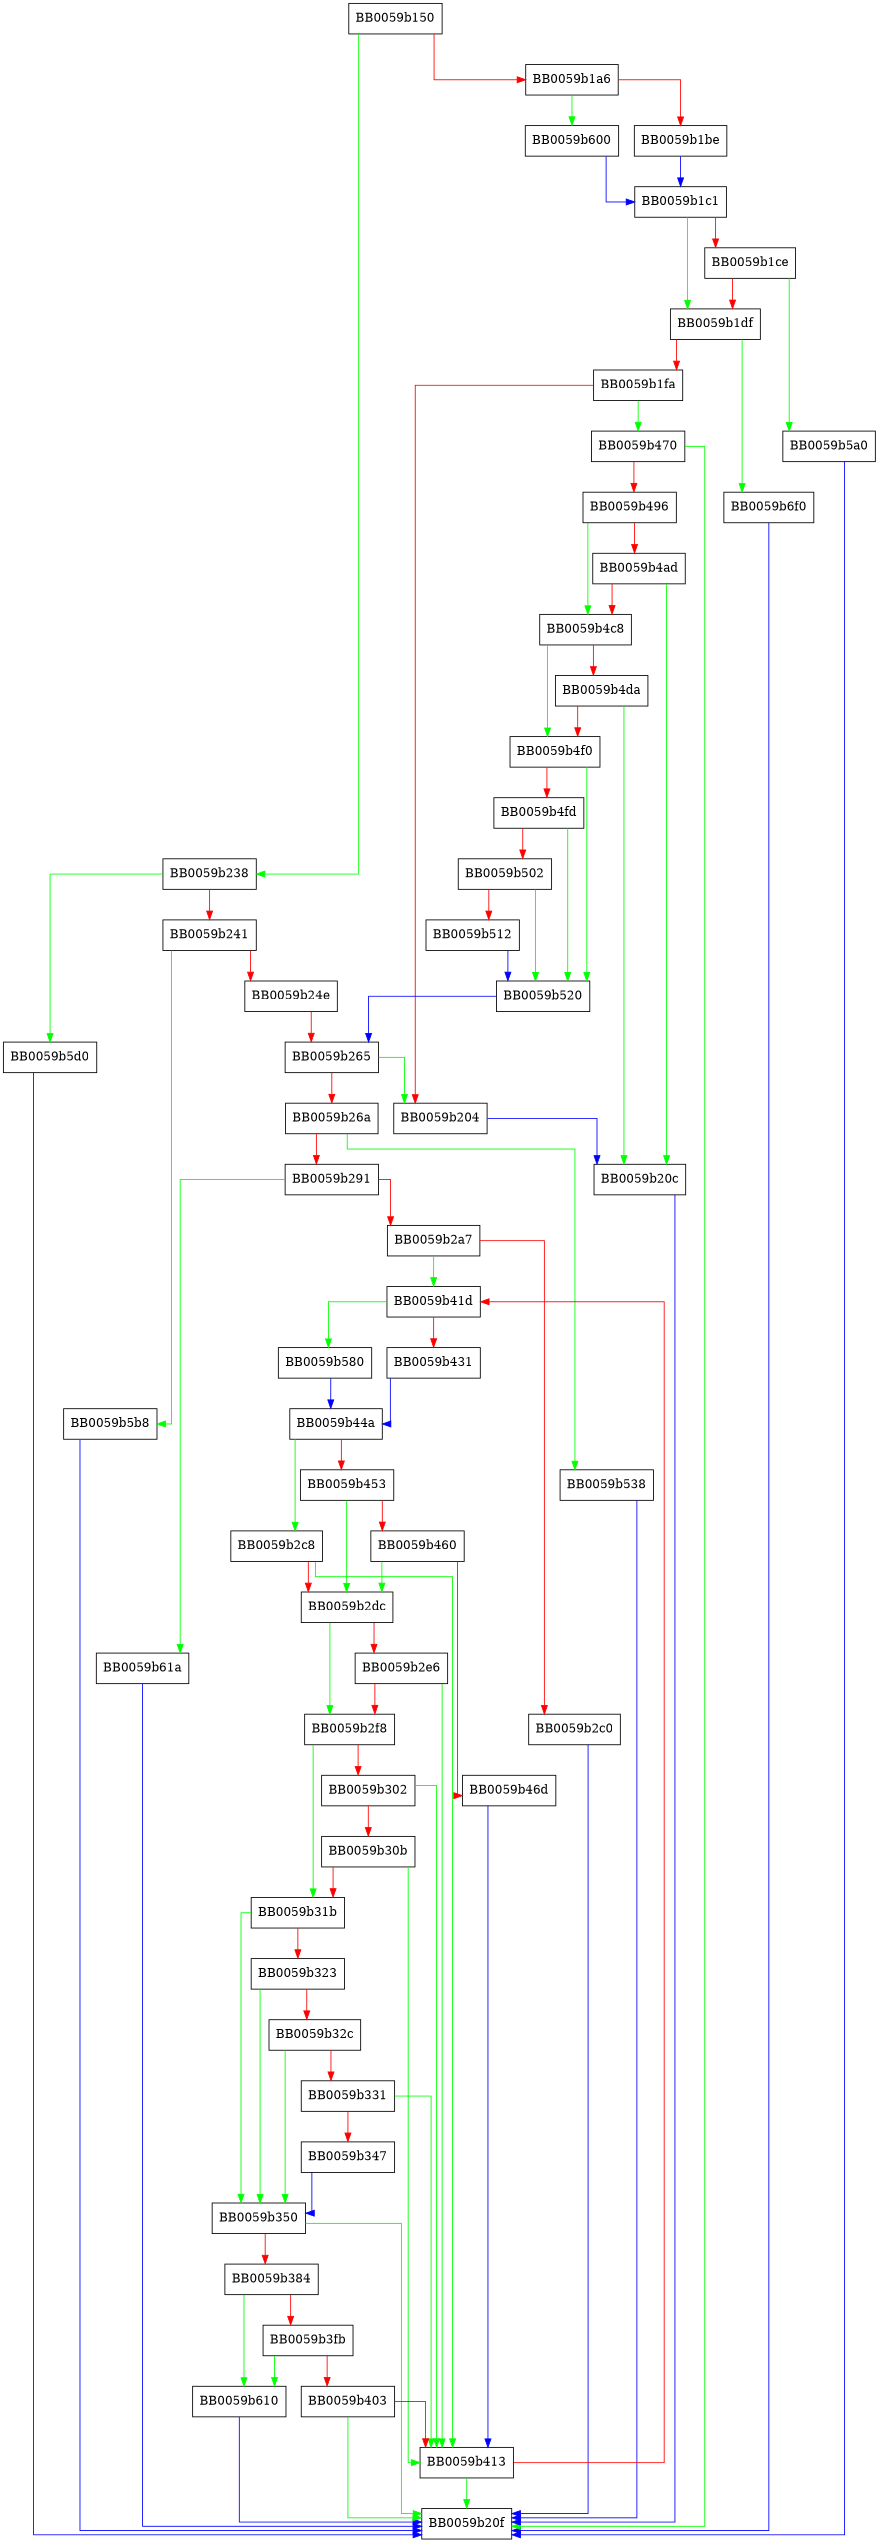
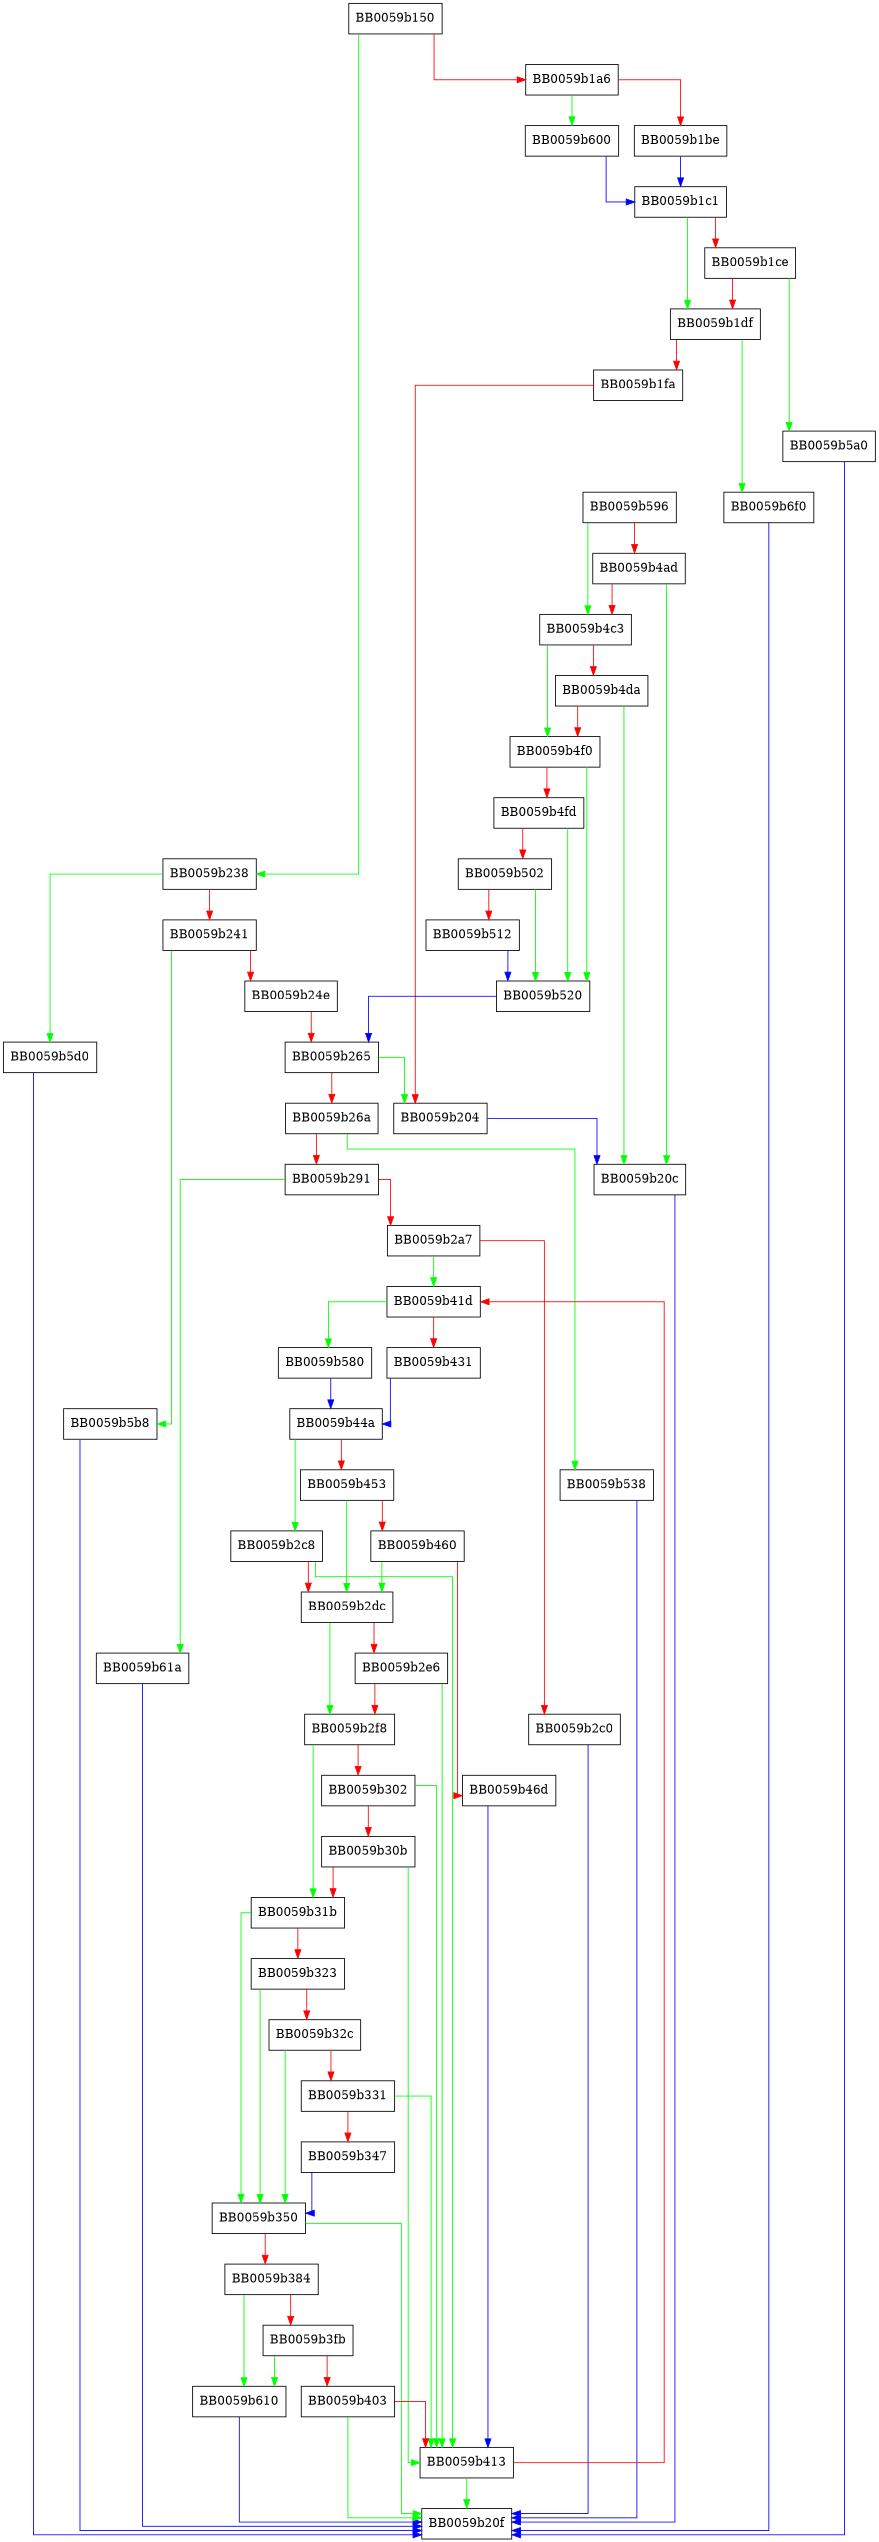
(638, 446) -> none
(630, 507) -> (630, 507)
(586, 630) -> (586, 630)
